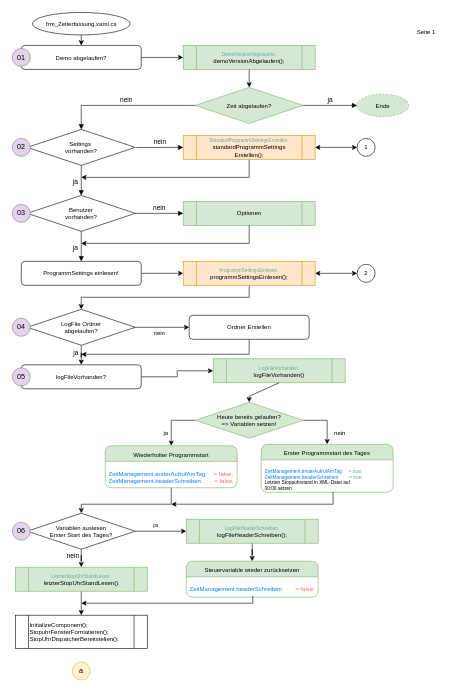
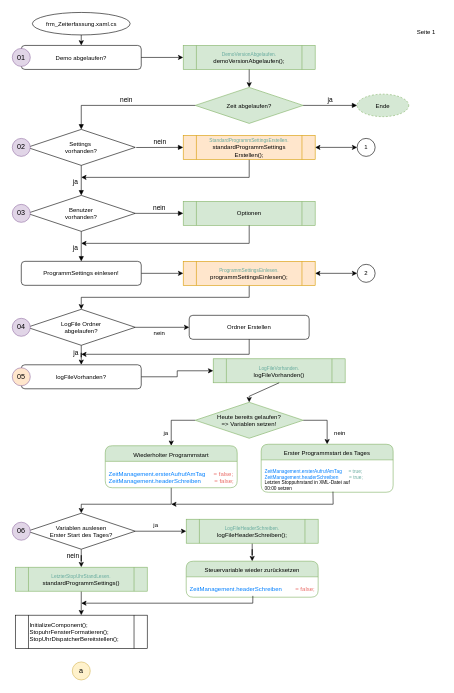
(21, 377) -> (21, 377)
(81, 579) -> (81, 579)
